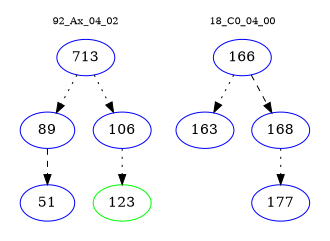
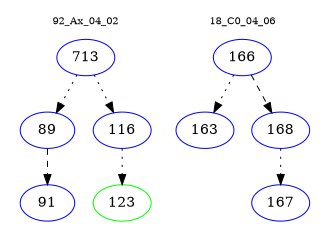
(243, 22) -> (243, 22)
(122, 130) -> (122, 130)
(47, 203) -> (47, 203)
(281, 203) -> (281, 203)
